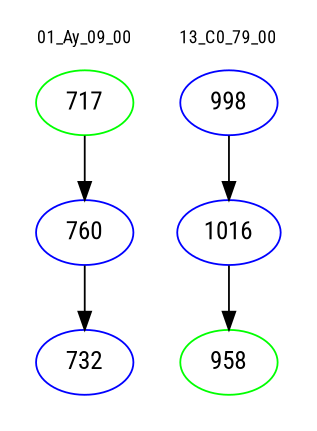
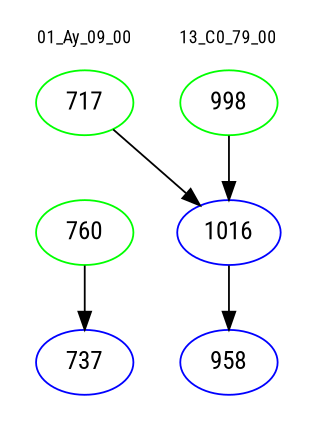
(229, 103) -> (229, 103)
(85, 159) -> (137, 150)
(85, 233) -> (85, 233)
(85, 362) -> (85, 362)
(229, 362) -> (229, 362)
